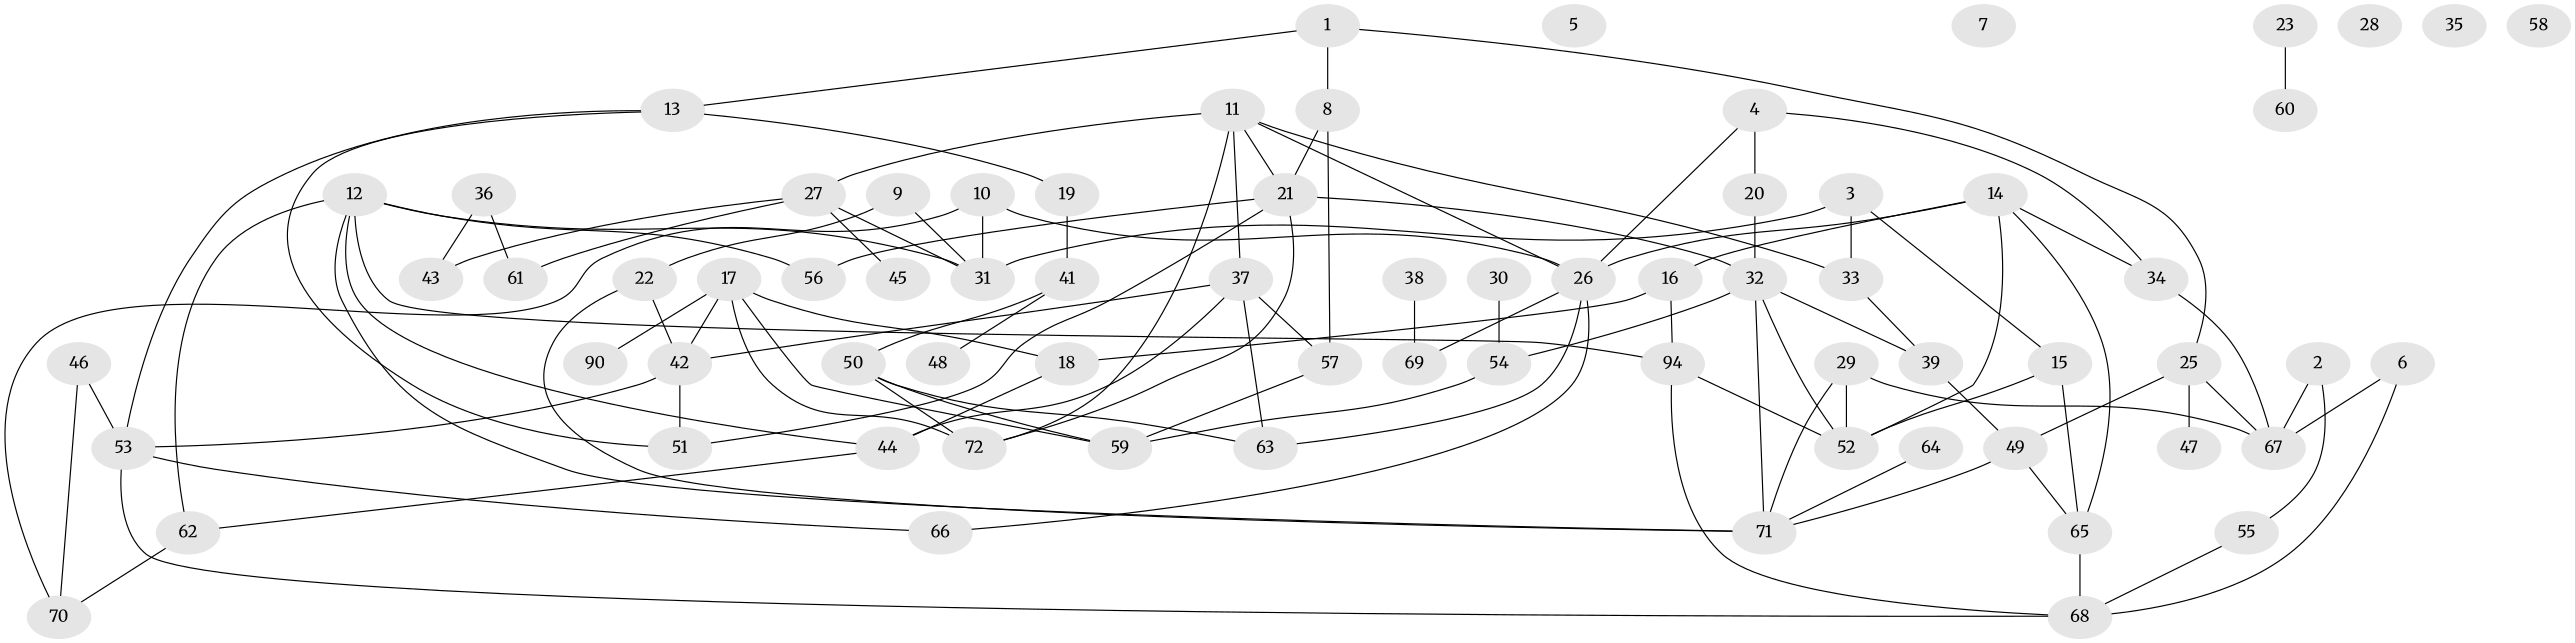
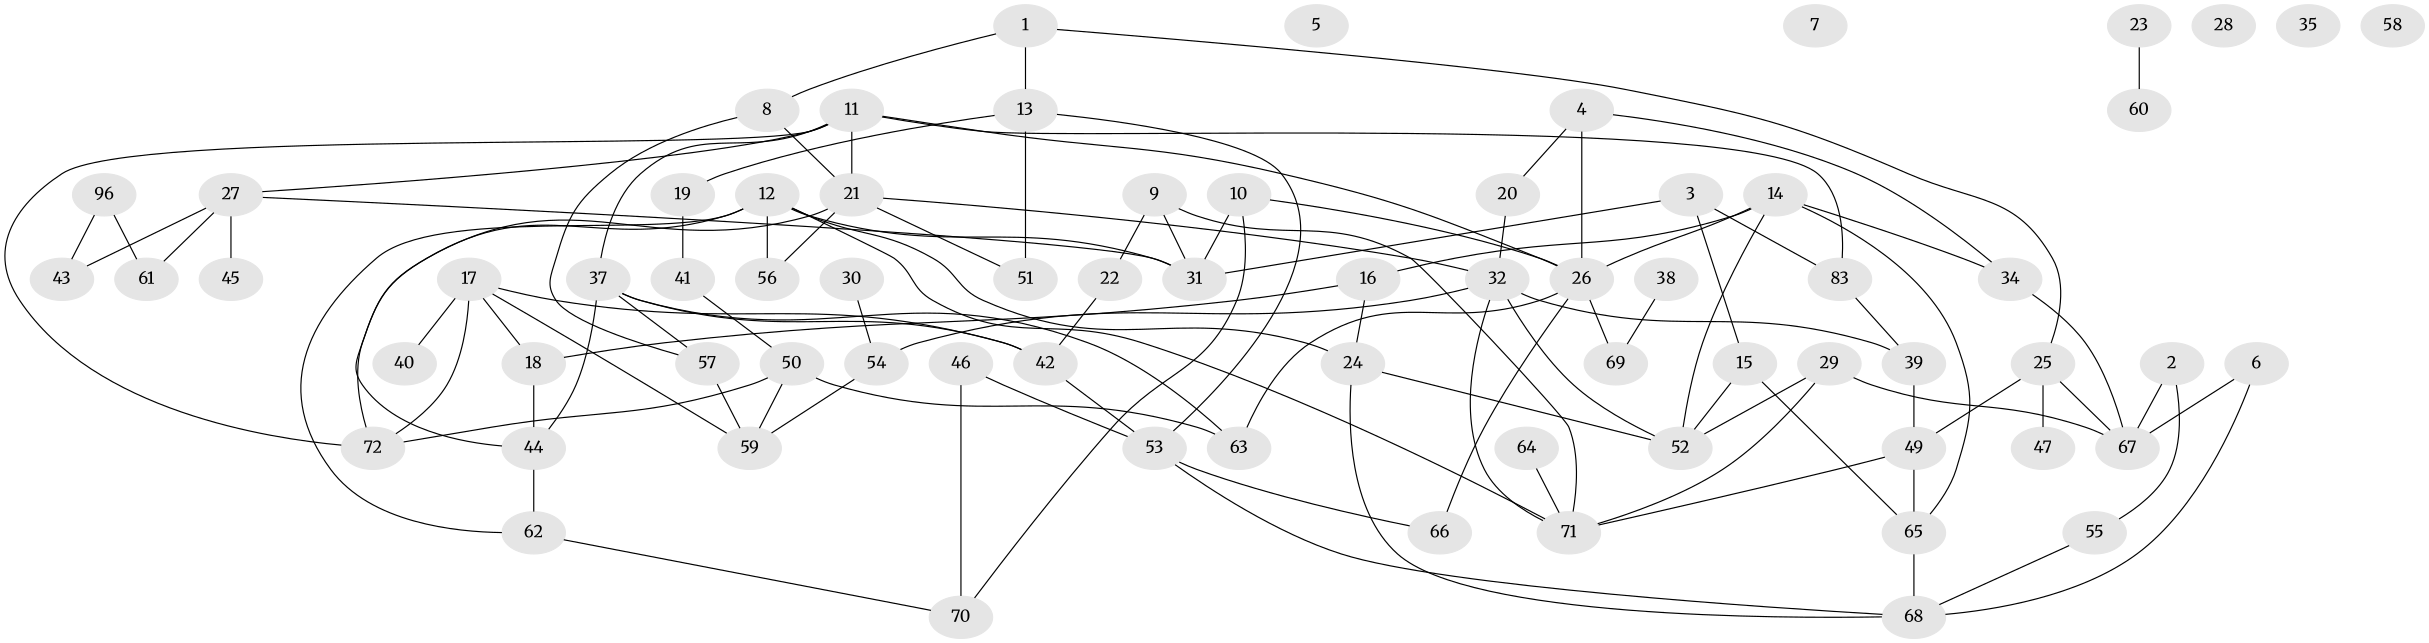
(484, 195) -> (104, 195)
(1851, 279) -> (1840, 279)
(595, 364) -> (405, 364)
(938, 364) -> none
(1673, 364) -> (1353, 364)
(680, 406) -> none
(1054, 512) -> (1439, 285)
